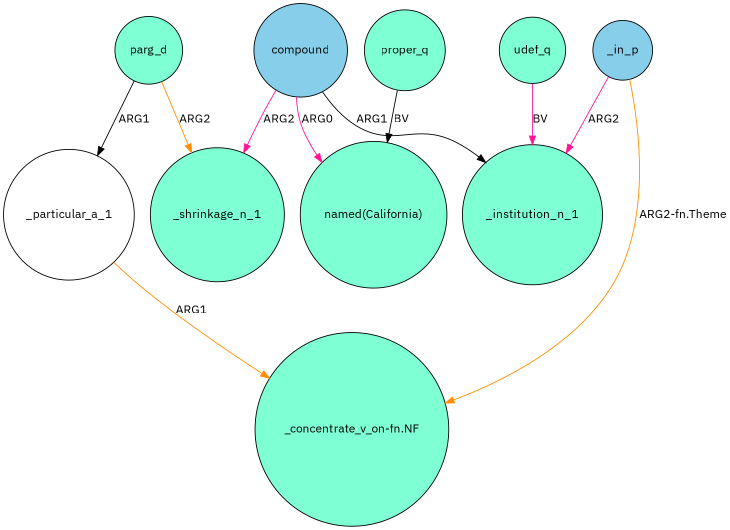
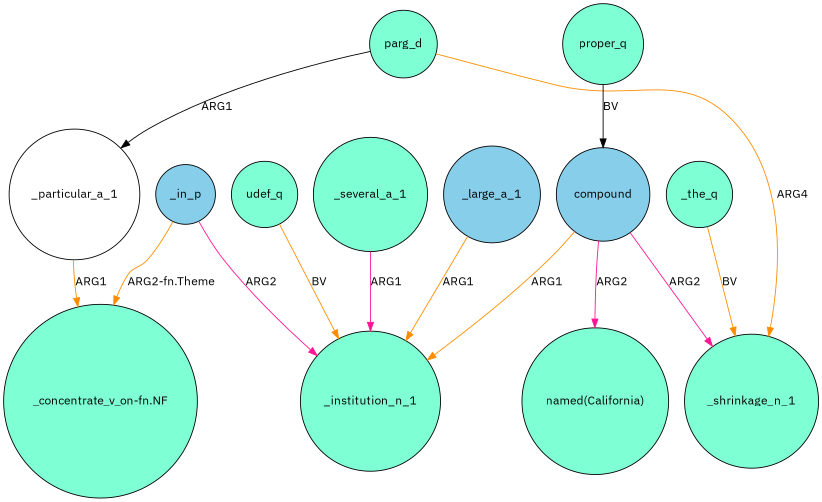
(532, 110) -> (307, 277)
(393, 112) -> (603, 112)
(195, 119) -> (793, 194)
(318, 119) -> (612, 282)
(395, 136) -> (508, 297)
none -> (370, 194)
none -> (492, 194)
none -> (699, 194)
